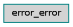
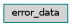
(36, 13) -> (36, 13)
